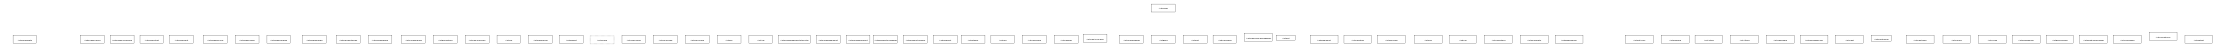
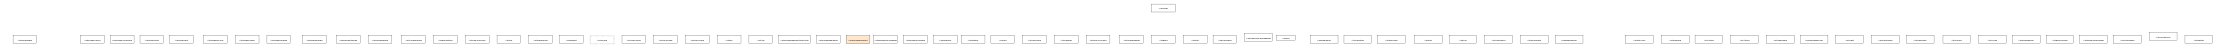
(1095, 39) -> (1098, 40)
(1888, 39) -> (1892, 40)
(856, 40) -> (856, 40)
